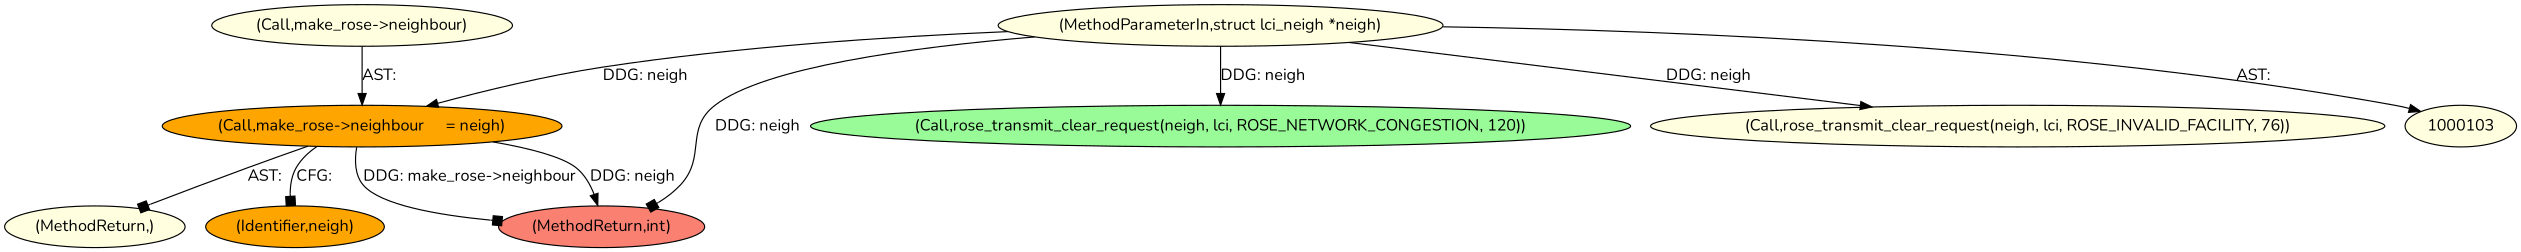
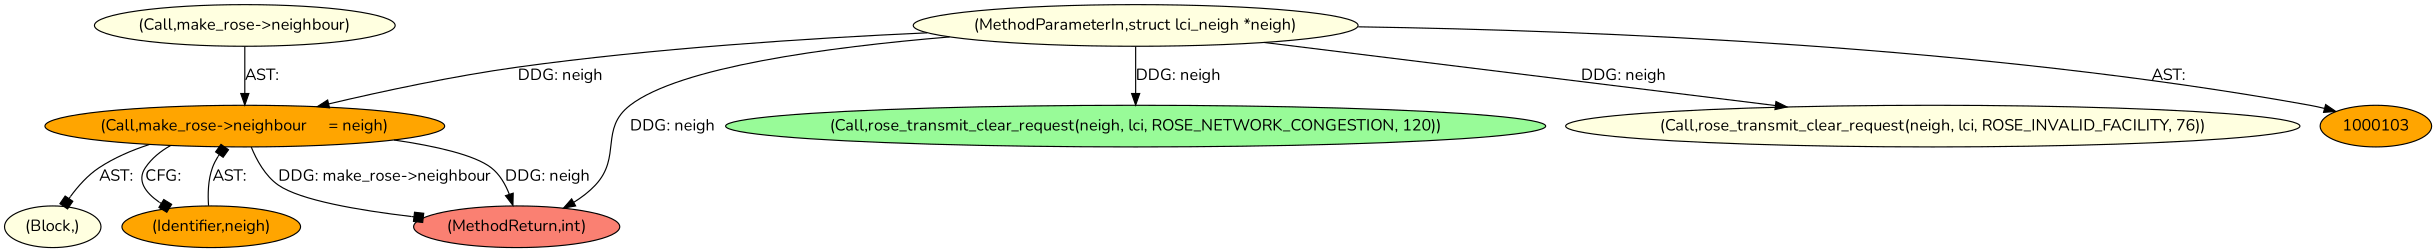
(814, 68) -> (729, 68)
(2461, 126) -> (2376, 126)
none -> (209, 180)
(95, 227) -> (53, 227)
